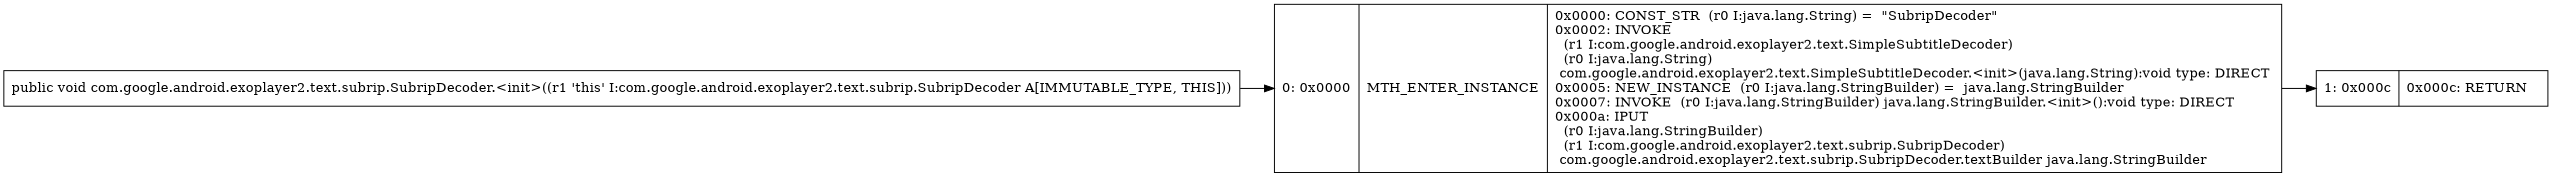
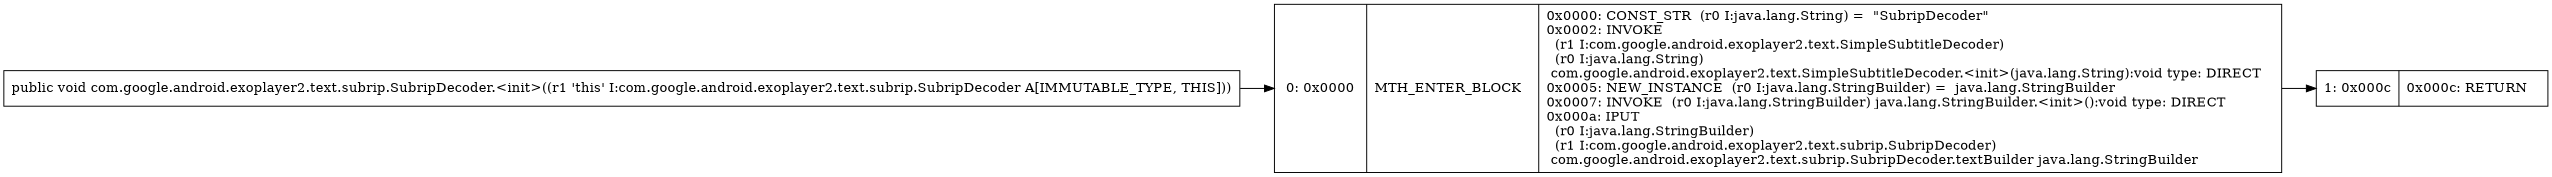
(1453, 88) -> (1448, 88)
